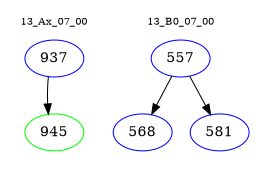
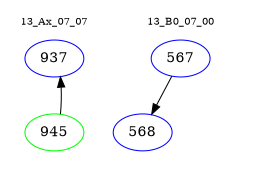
(54, 22) -> (54, 22)
(181, 59) -> (181, 59)
(48, 90) -> (61, 101)
(220, 132) -> none
